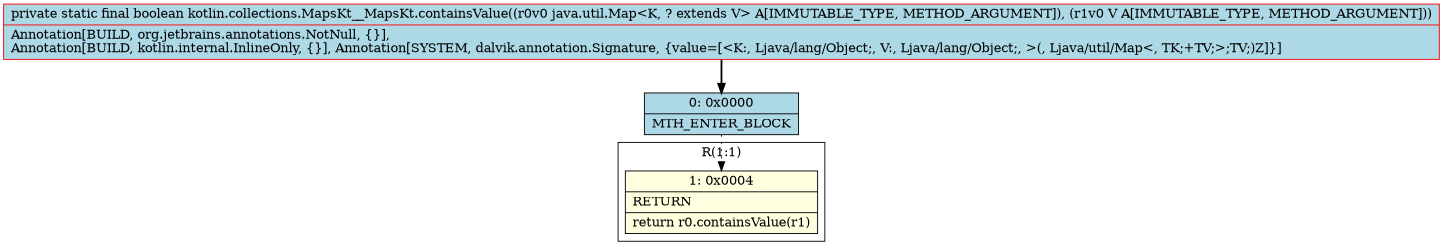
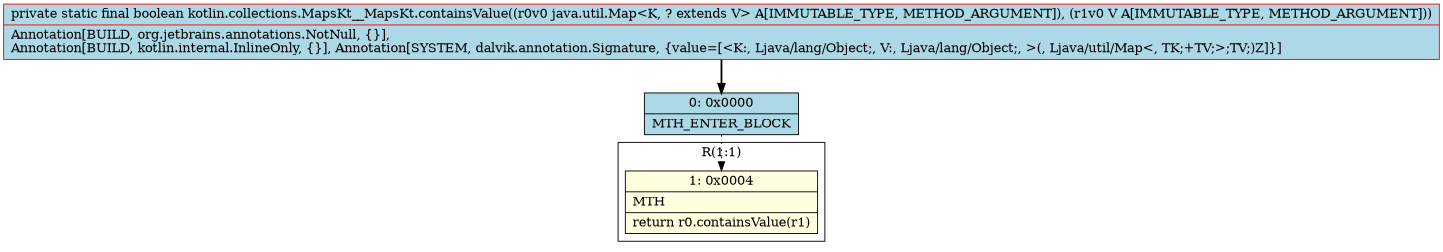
(662, 202) -> (649, 202)
